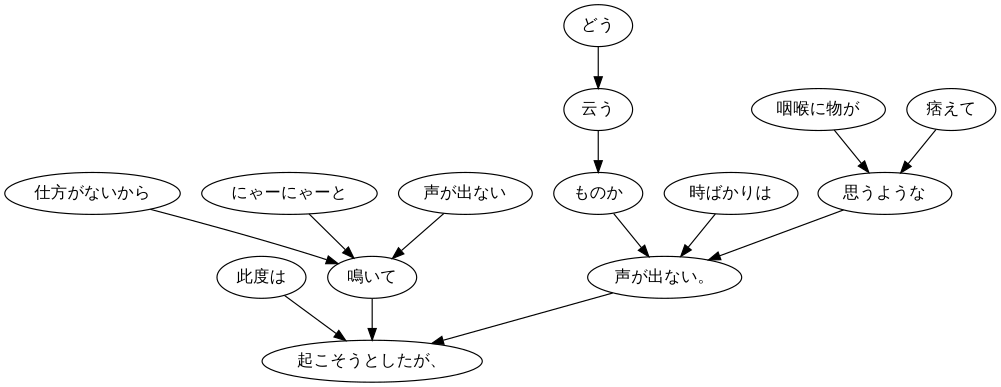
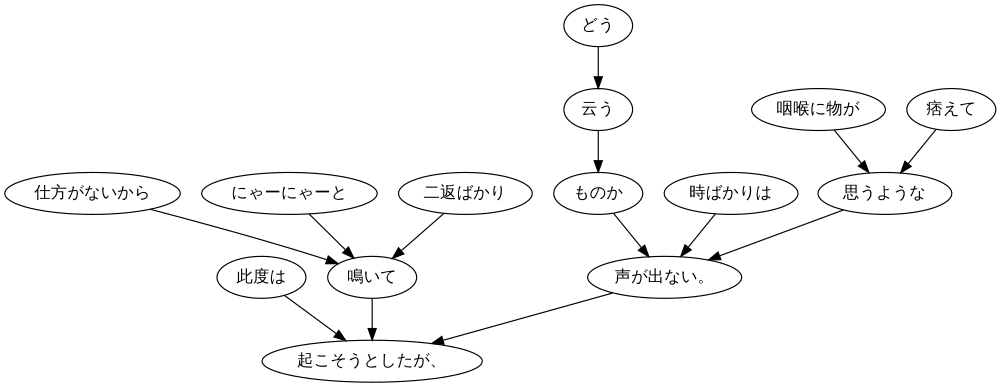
(465, 193) -> (465, 193)
